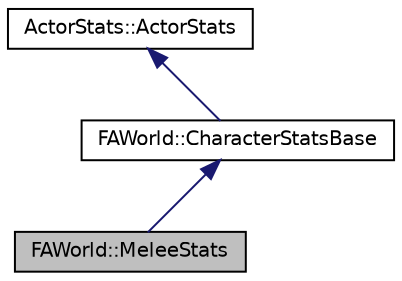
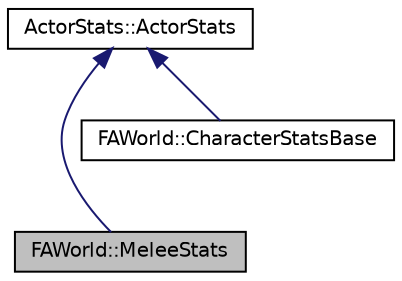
(177, 203) -> (63, 150)
